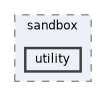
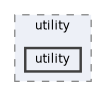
(53, 26) -> (53, 26)
